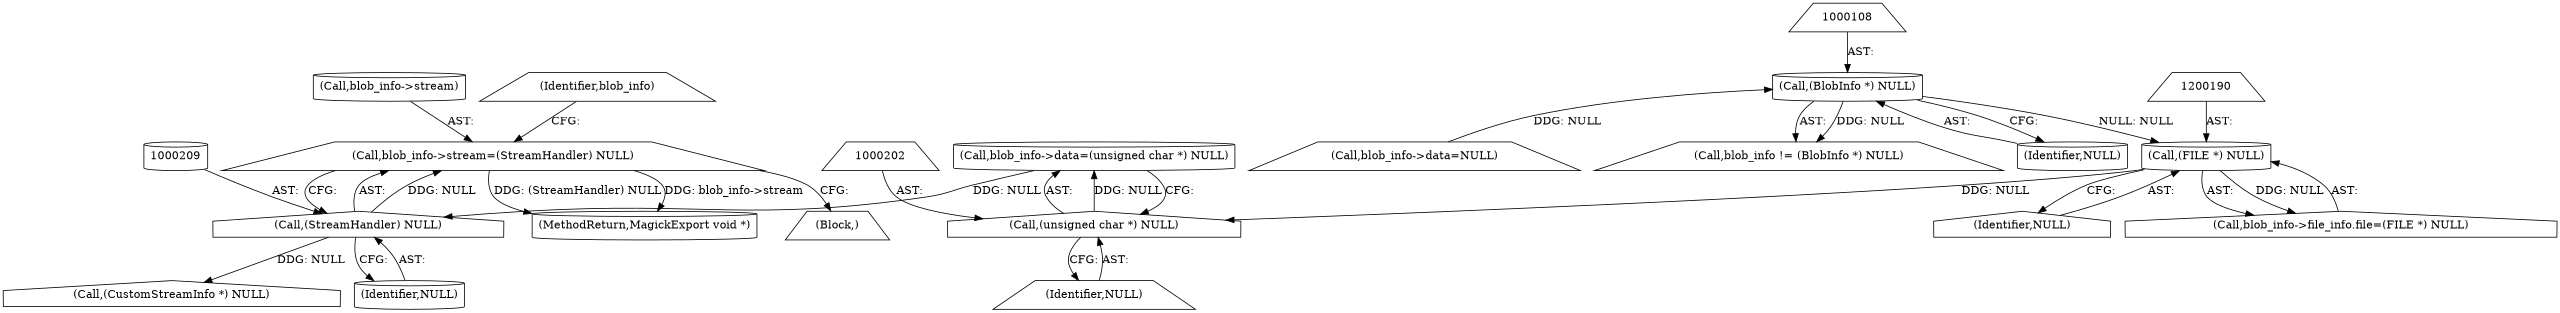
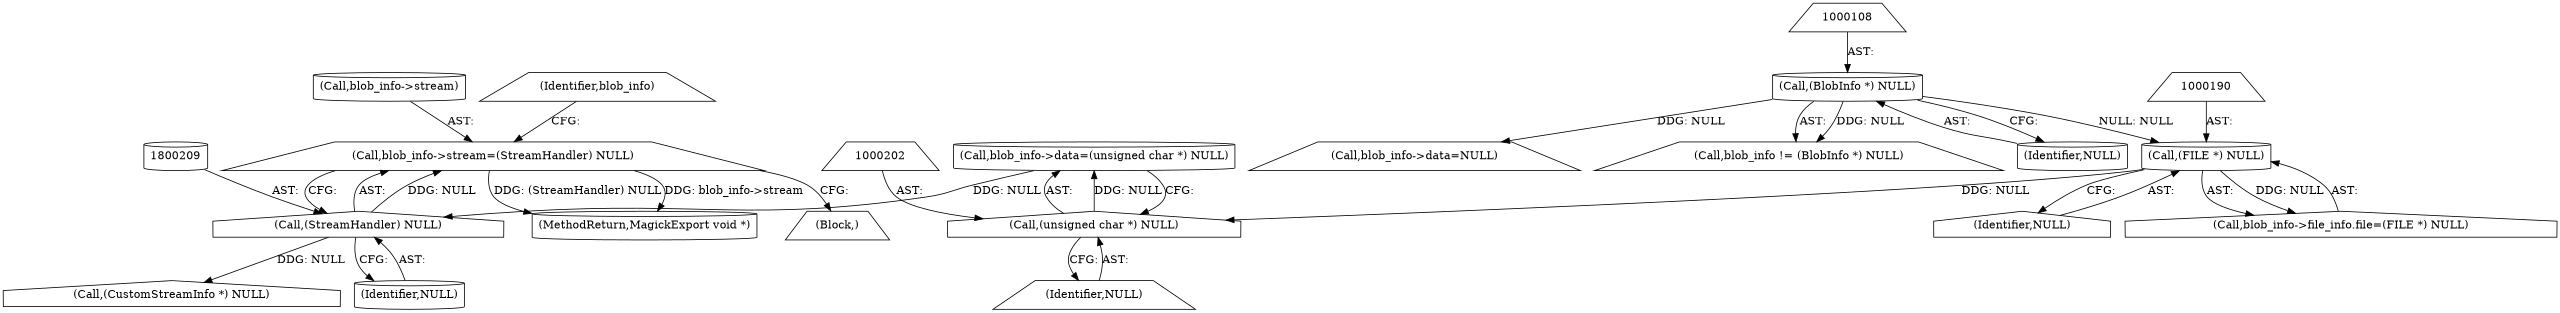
(2206, 87) -> (2206, 87)
(1604, 104) -> (1641, 120)
(176, 156) -> (176, 156)
